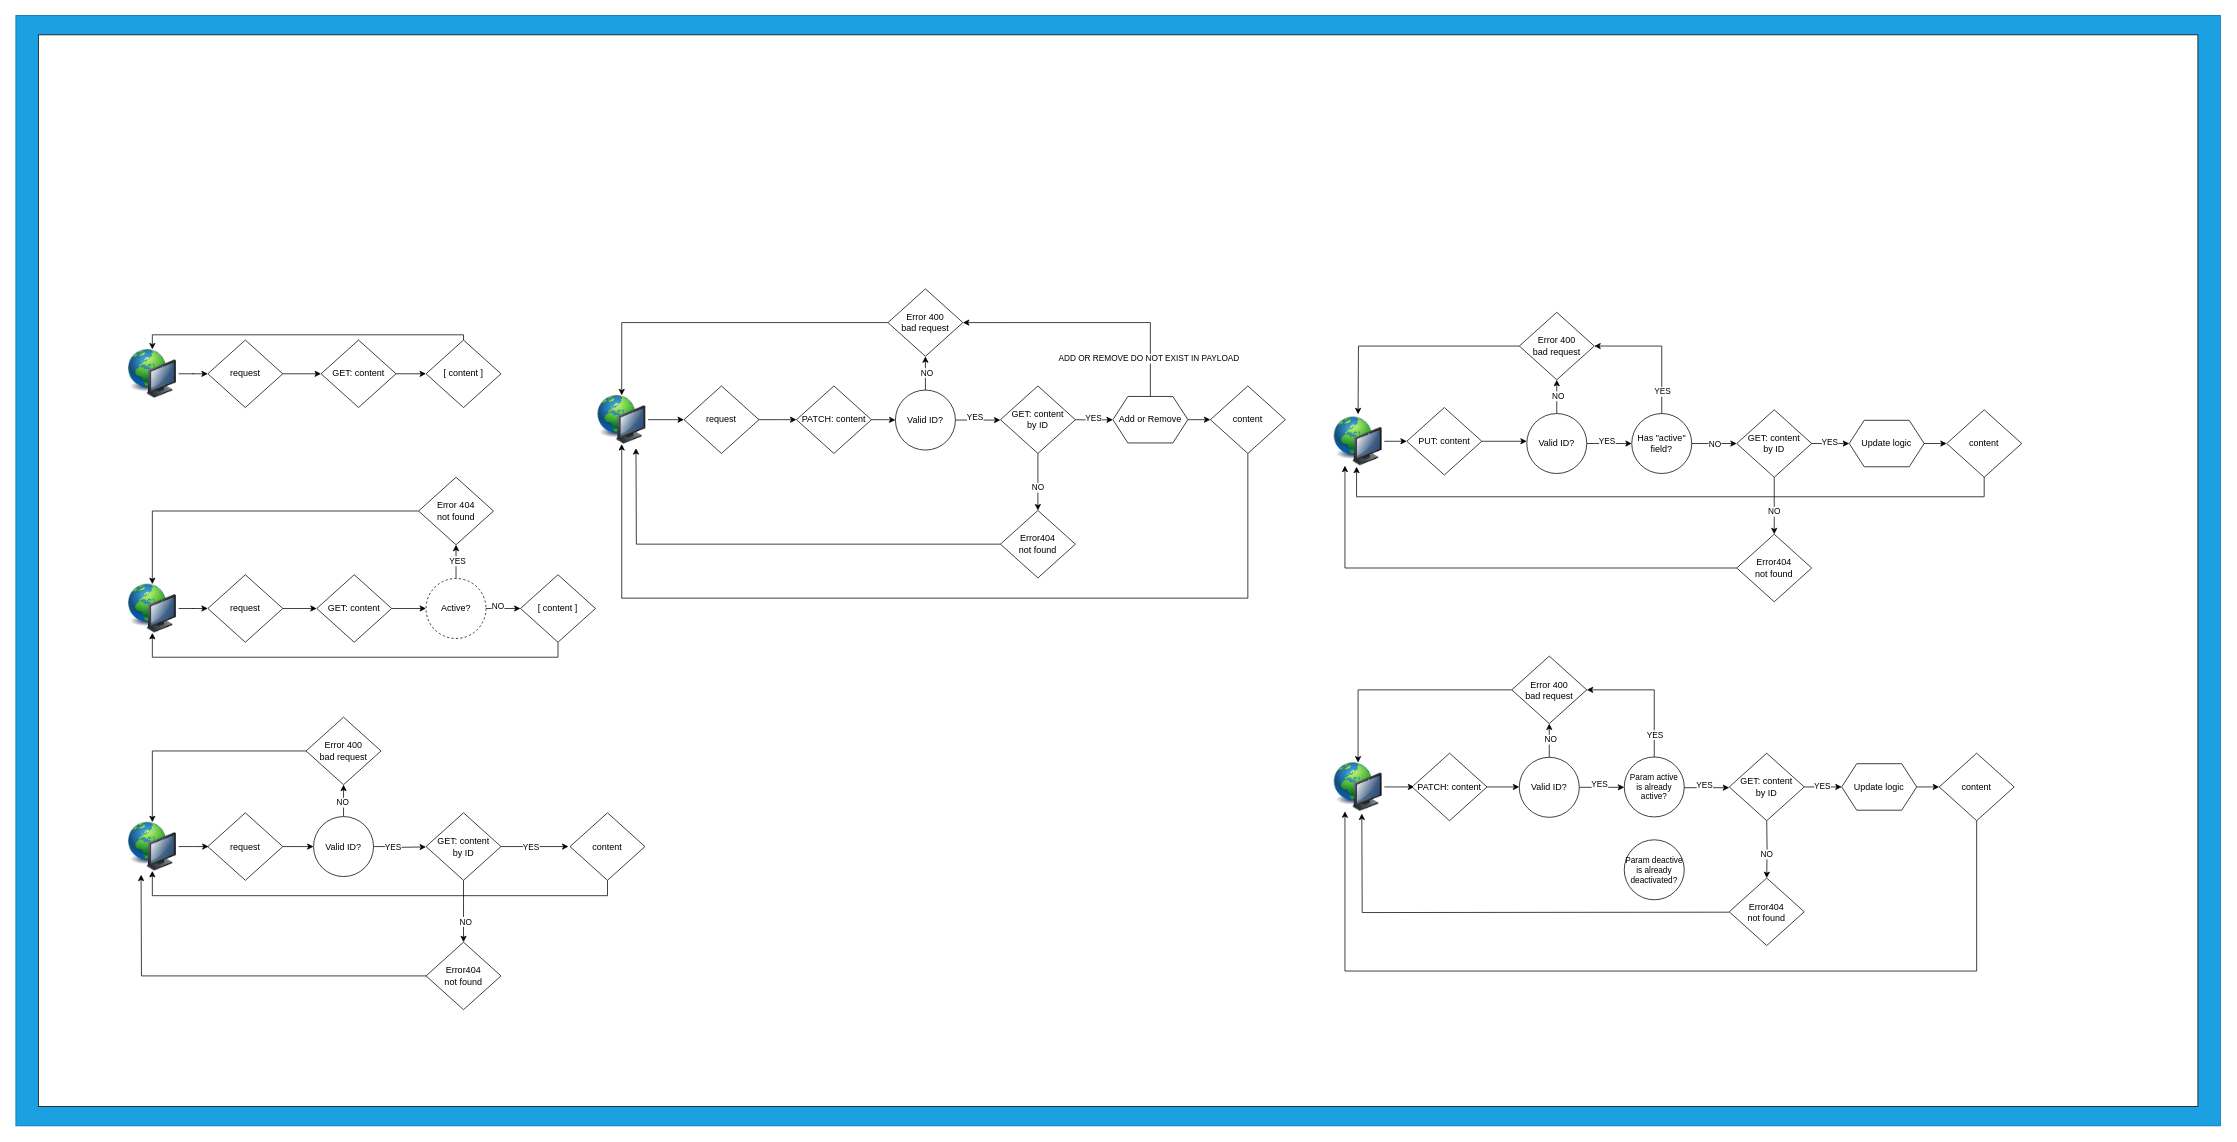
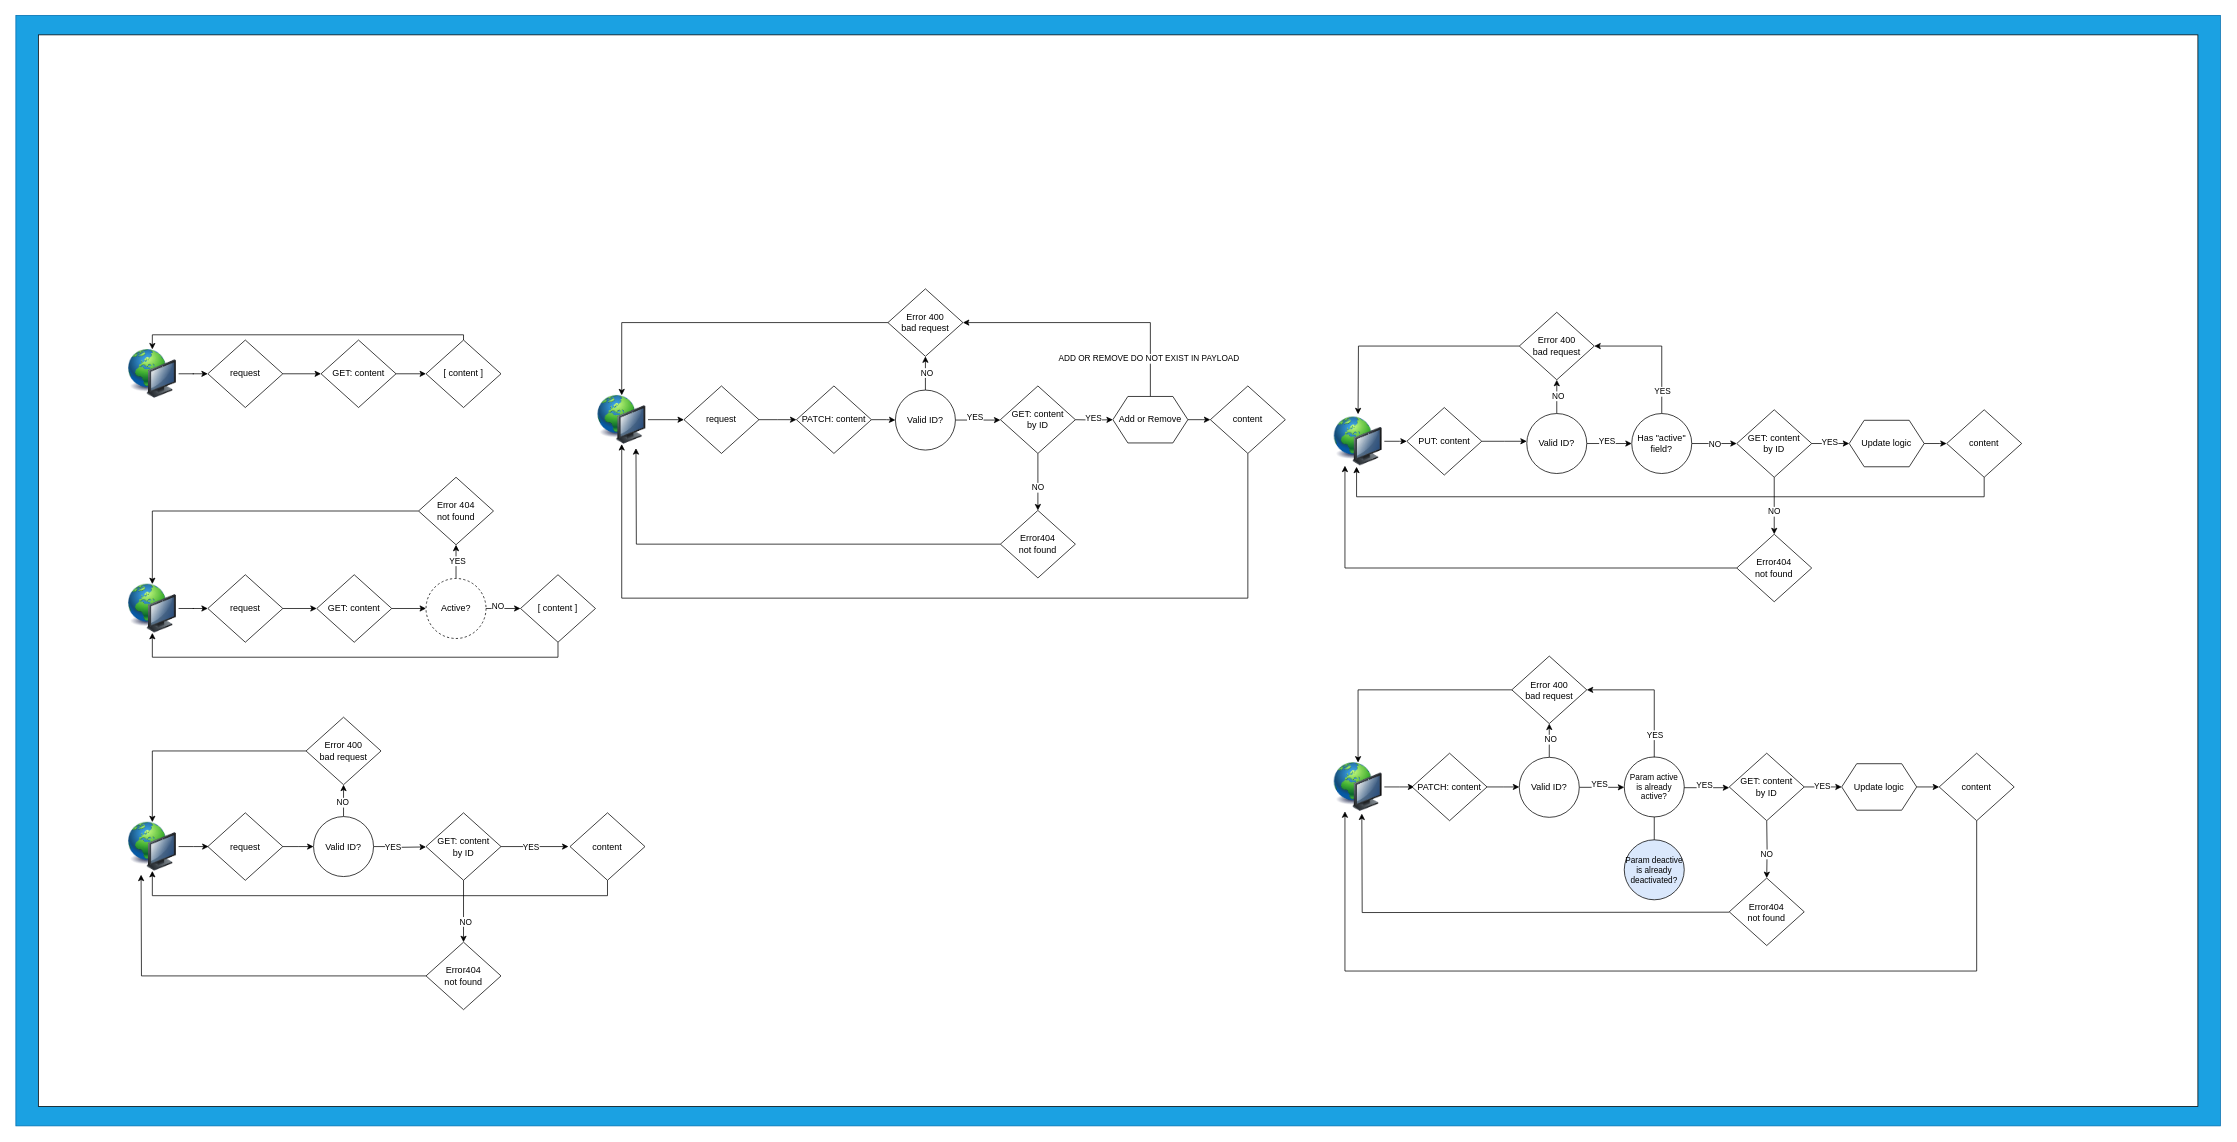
none -> (1654, 829)
(1654, 870) -> (1654, 870)
